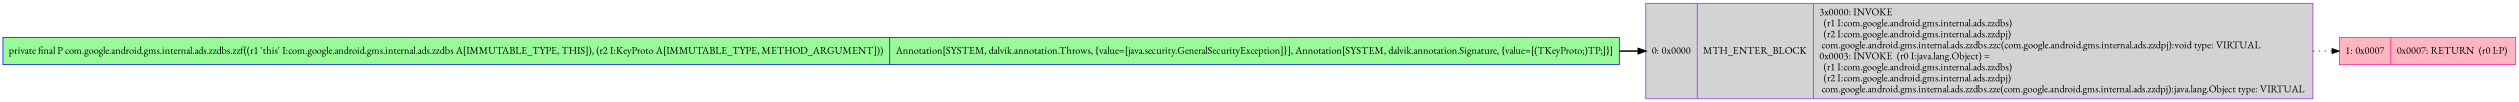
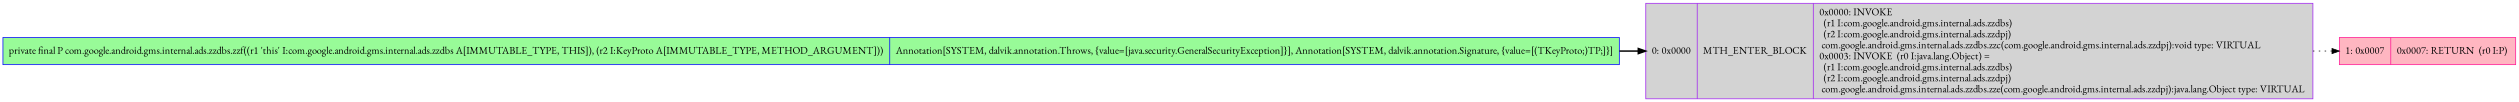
(1858, 12) -> (1858, 12)
